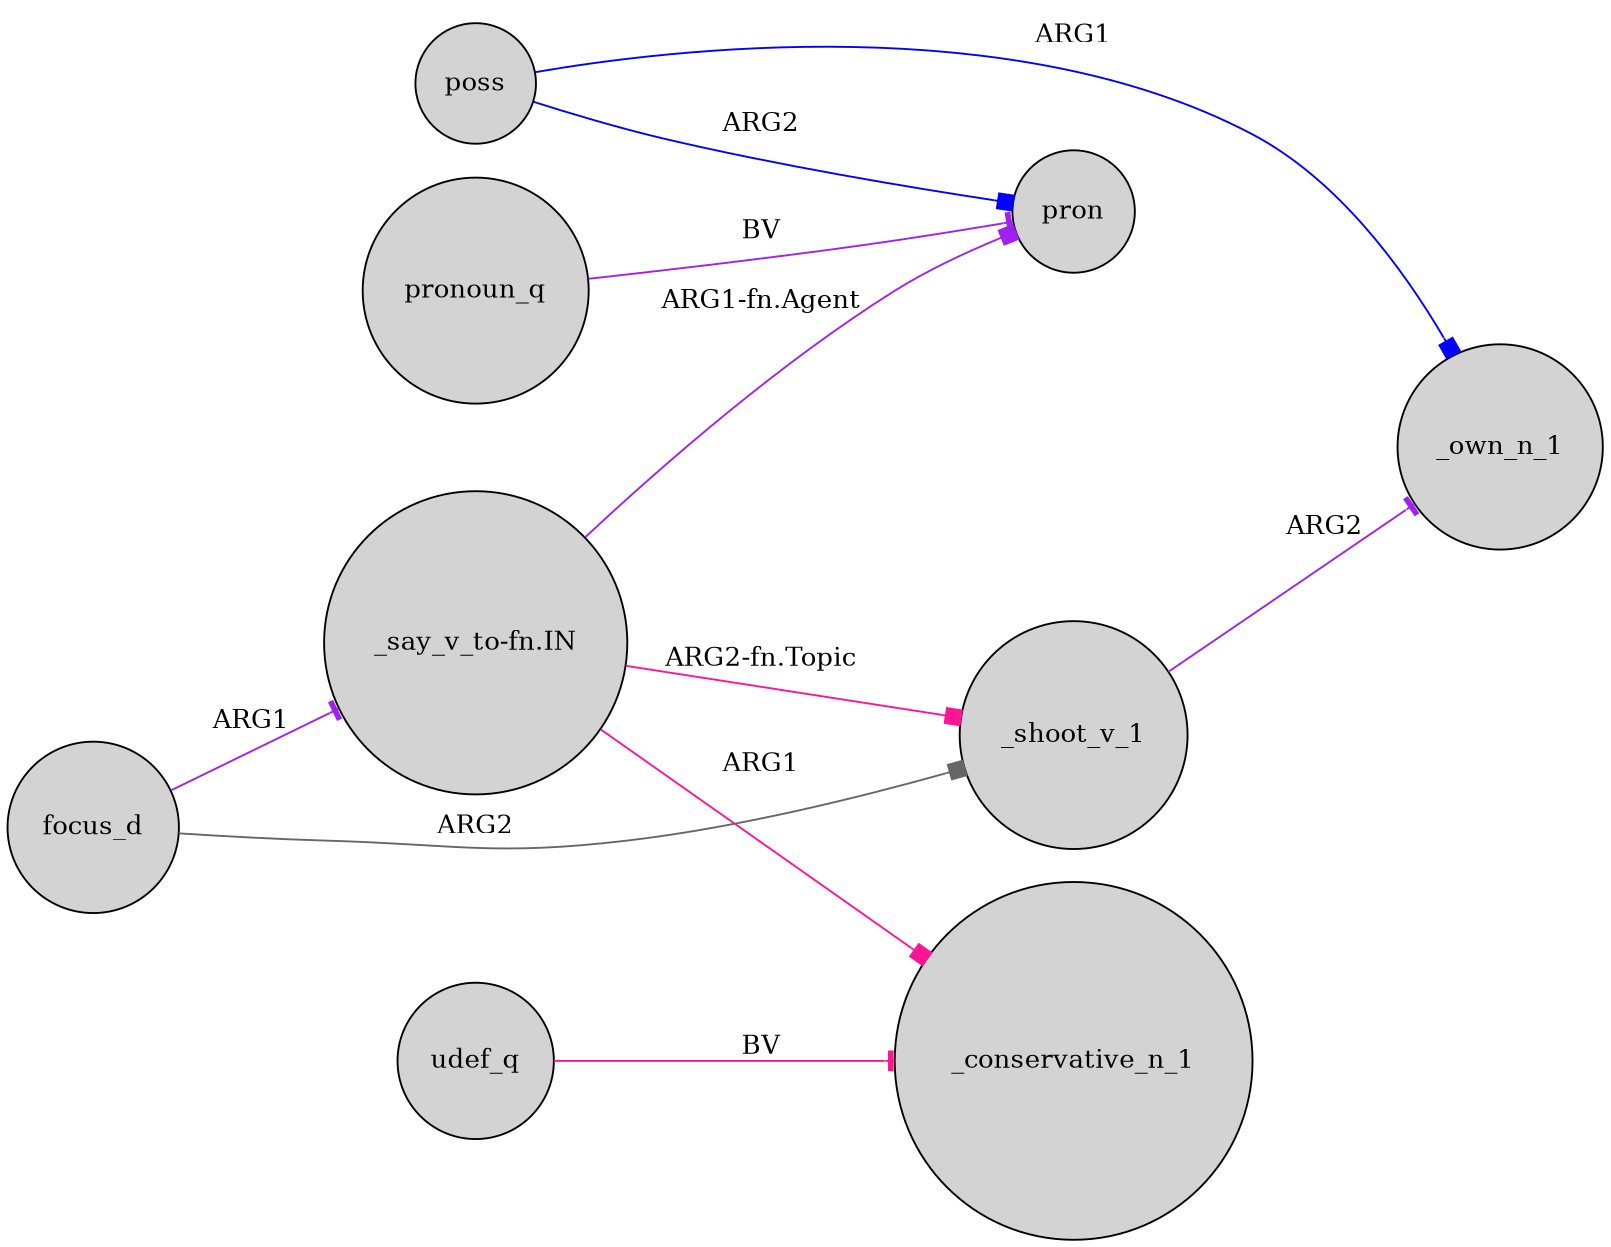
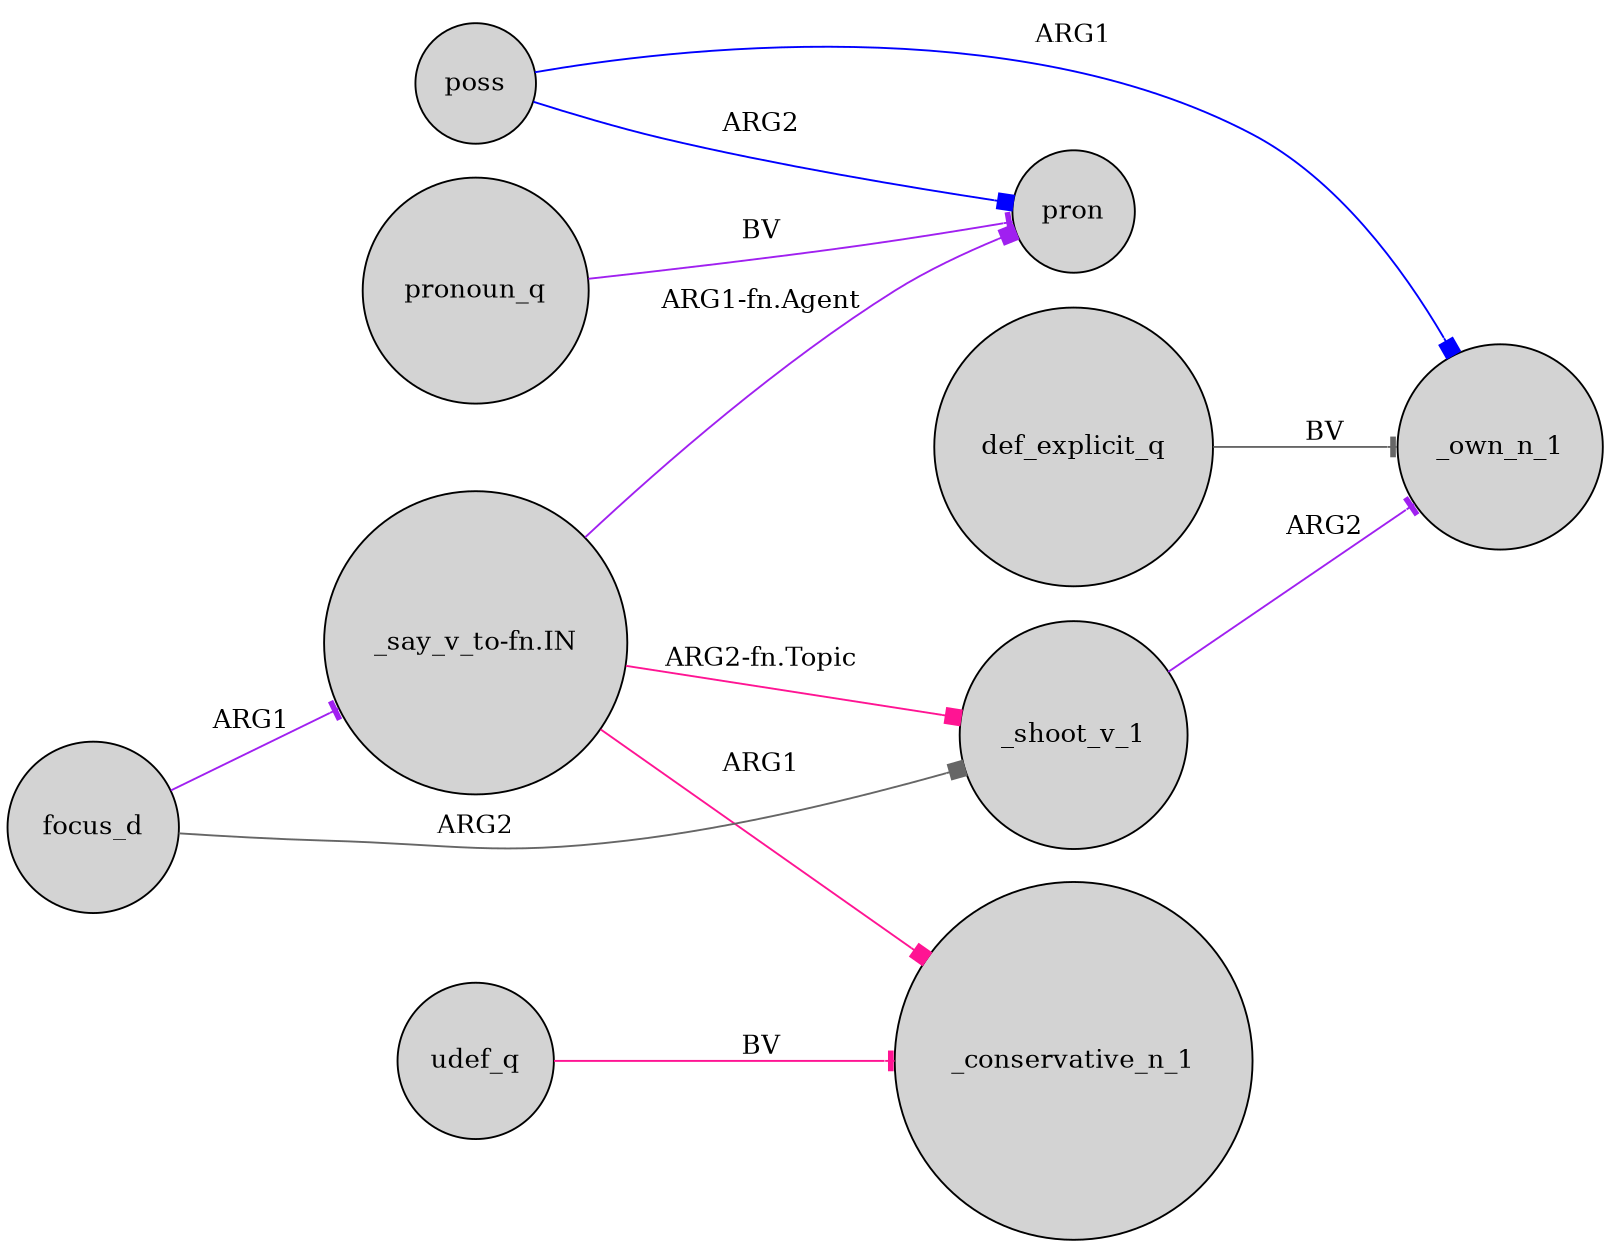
none -> (1074, 447)
